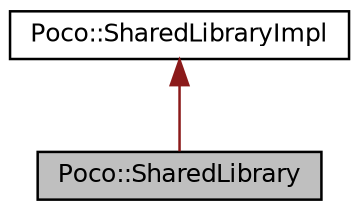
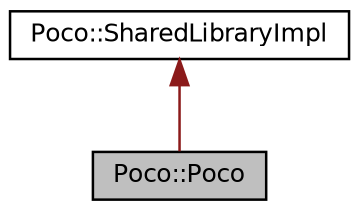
(180, 176) -> (180, 176)
